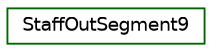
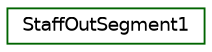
(106, 26) -> (106, 26)
